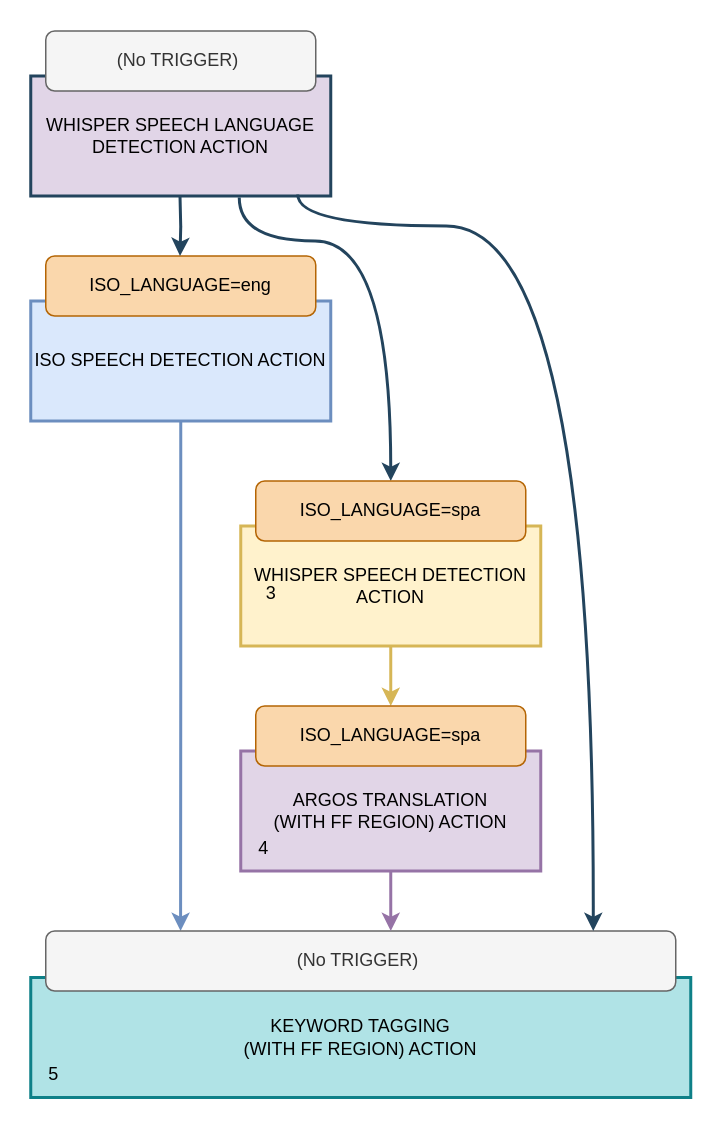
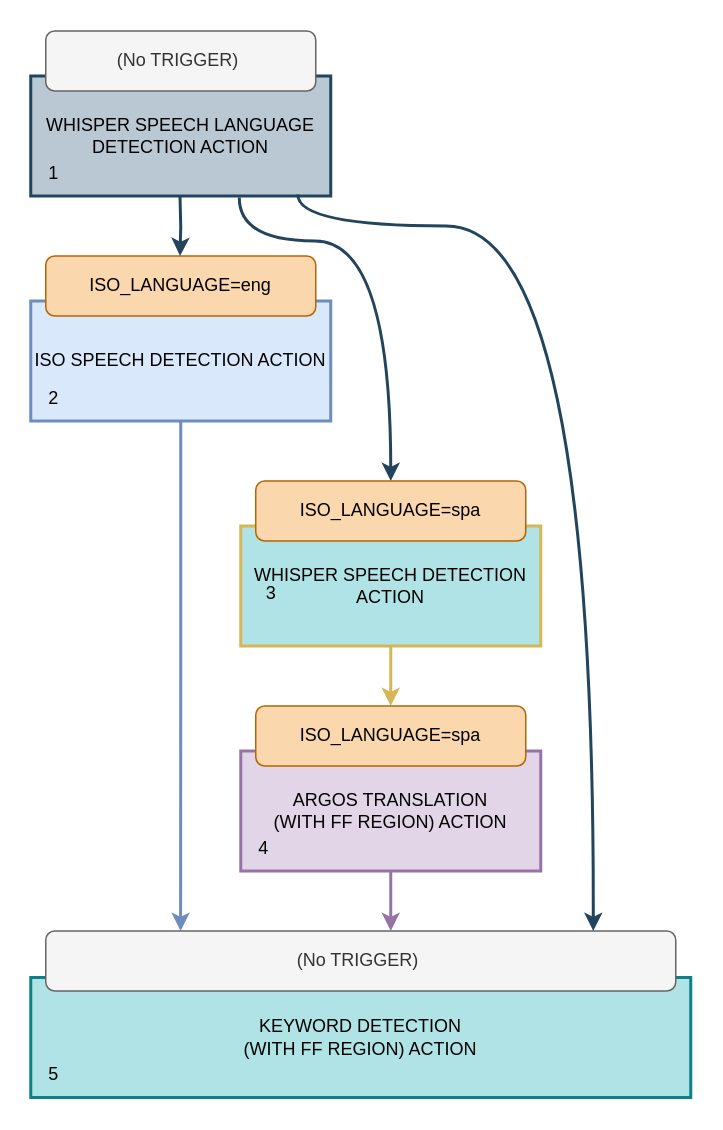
(181, 136) -> (181, 136)
none -> (53, 173)
none -> (53, 398)
(391, 586) -> (391, 586)
(361, 1037) -> (361, 1037)
